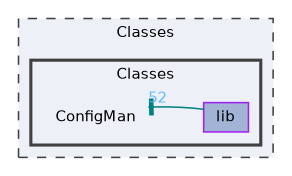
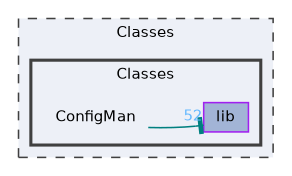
(180, 107) -> (172, 128)
